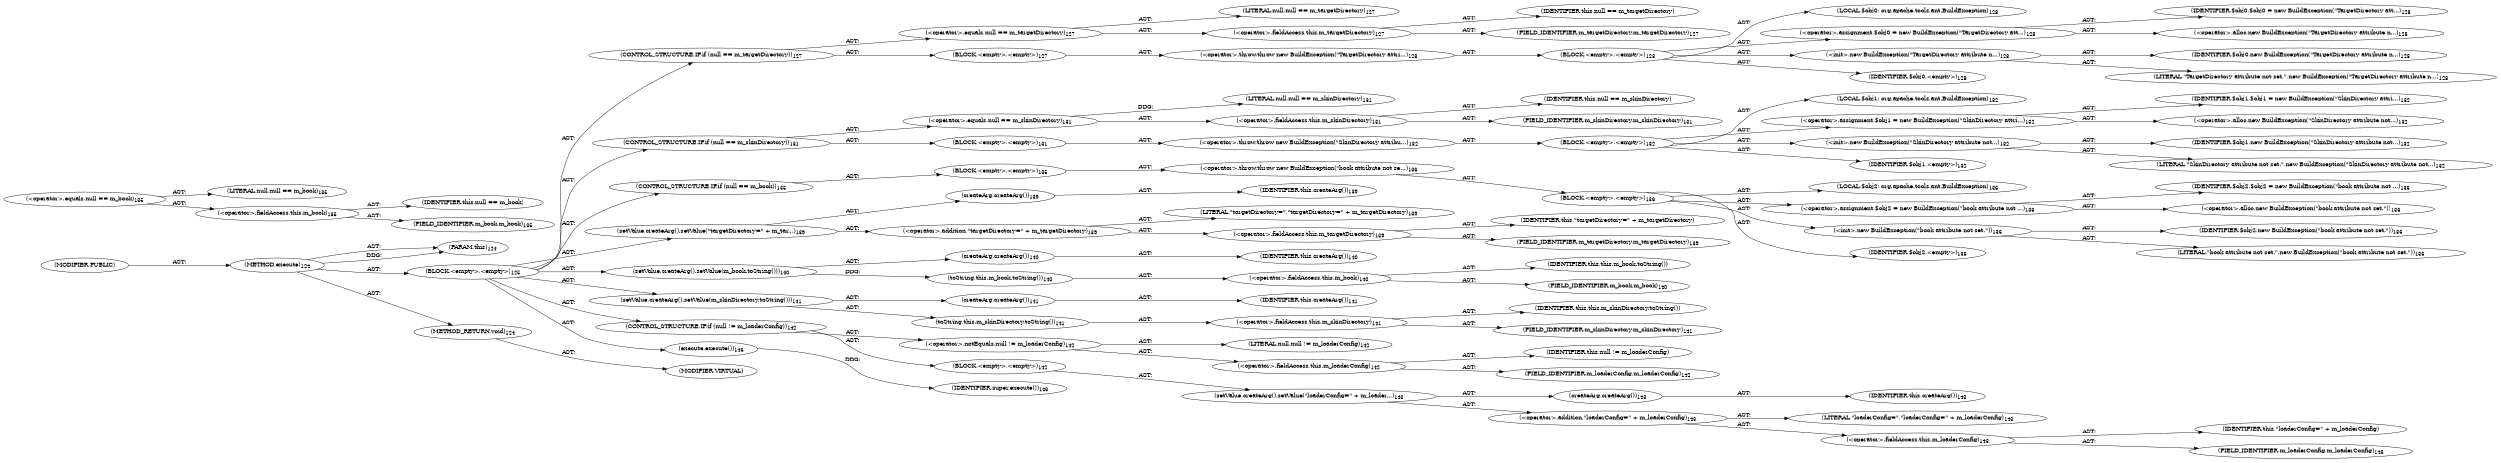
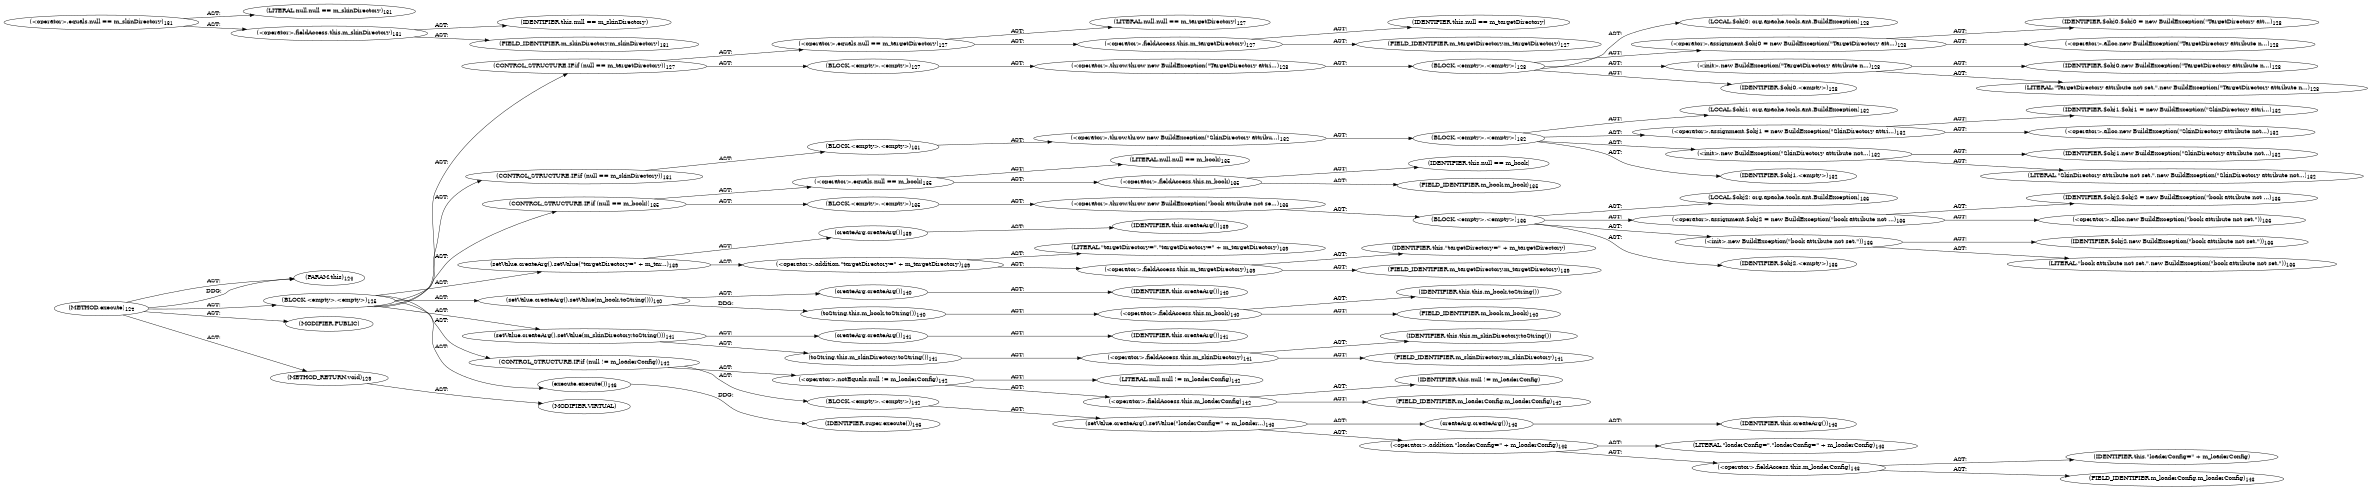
(1147, 107) -> (215, 14)
(857, 132) -> none
none -> (731, 193)
(177, 265) -> (214, 317)
(510, 331) -> (367, 377)
